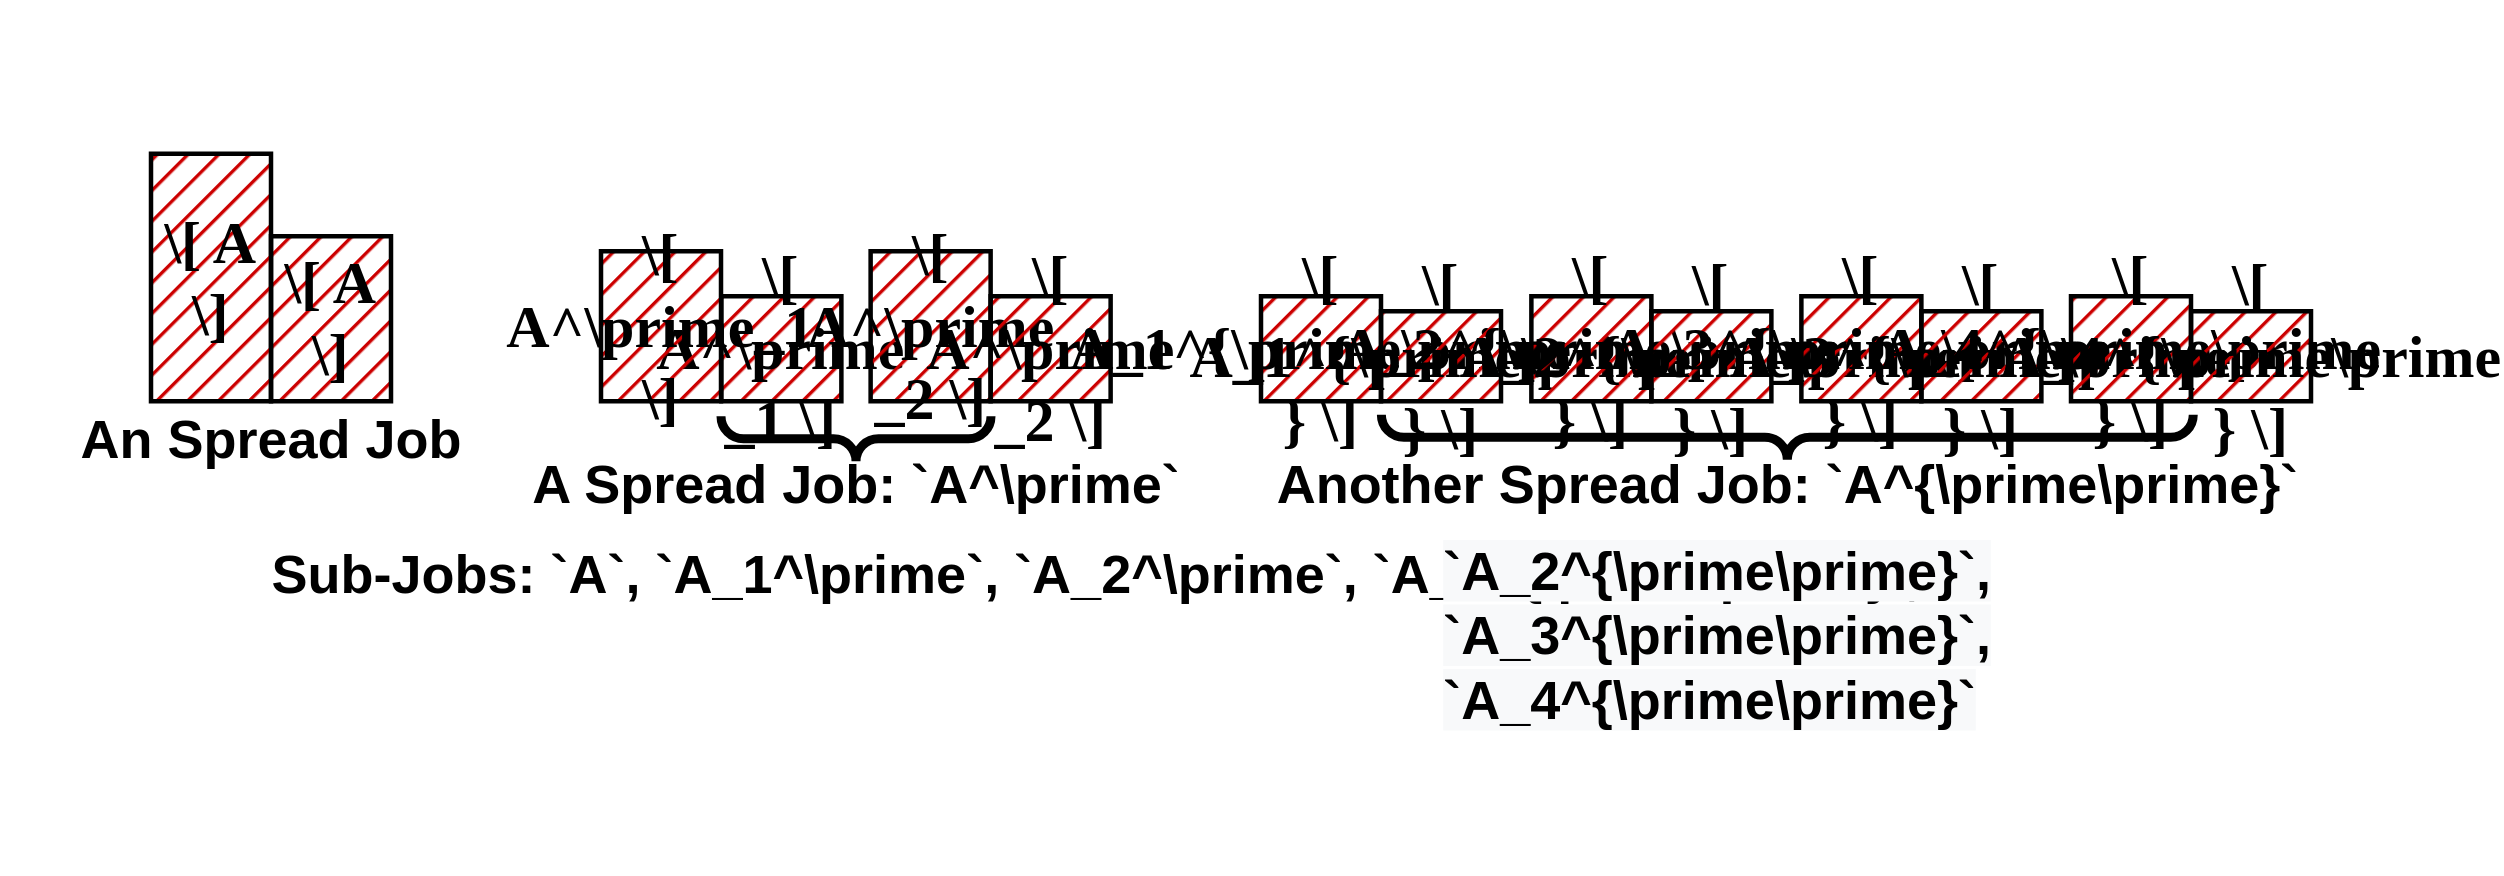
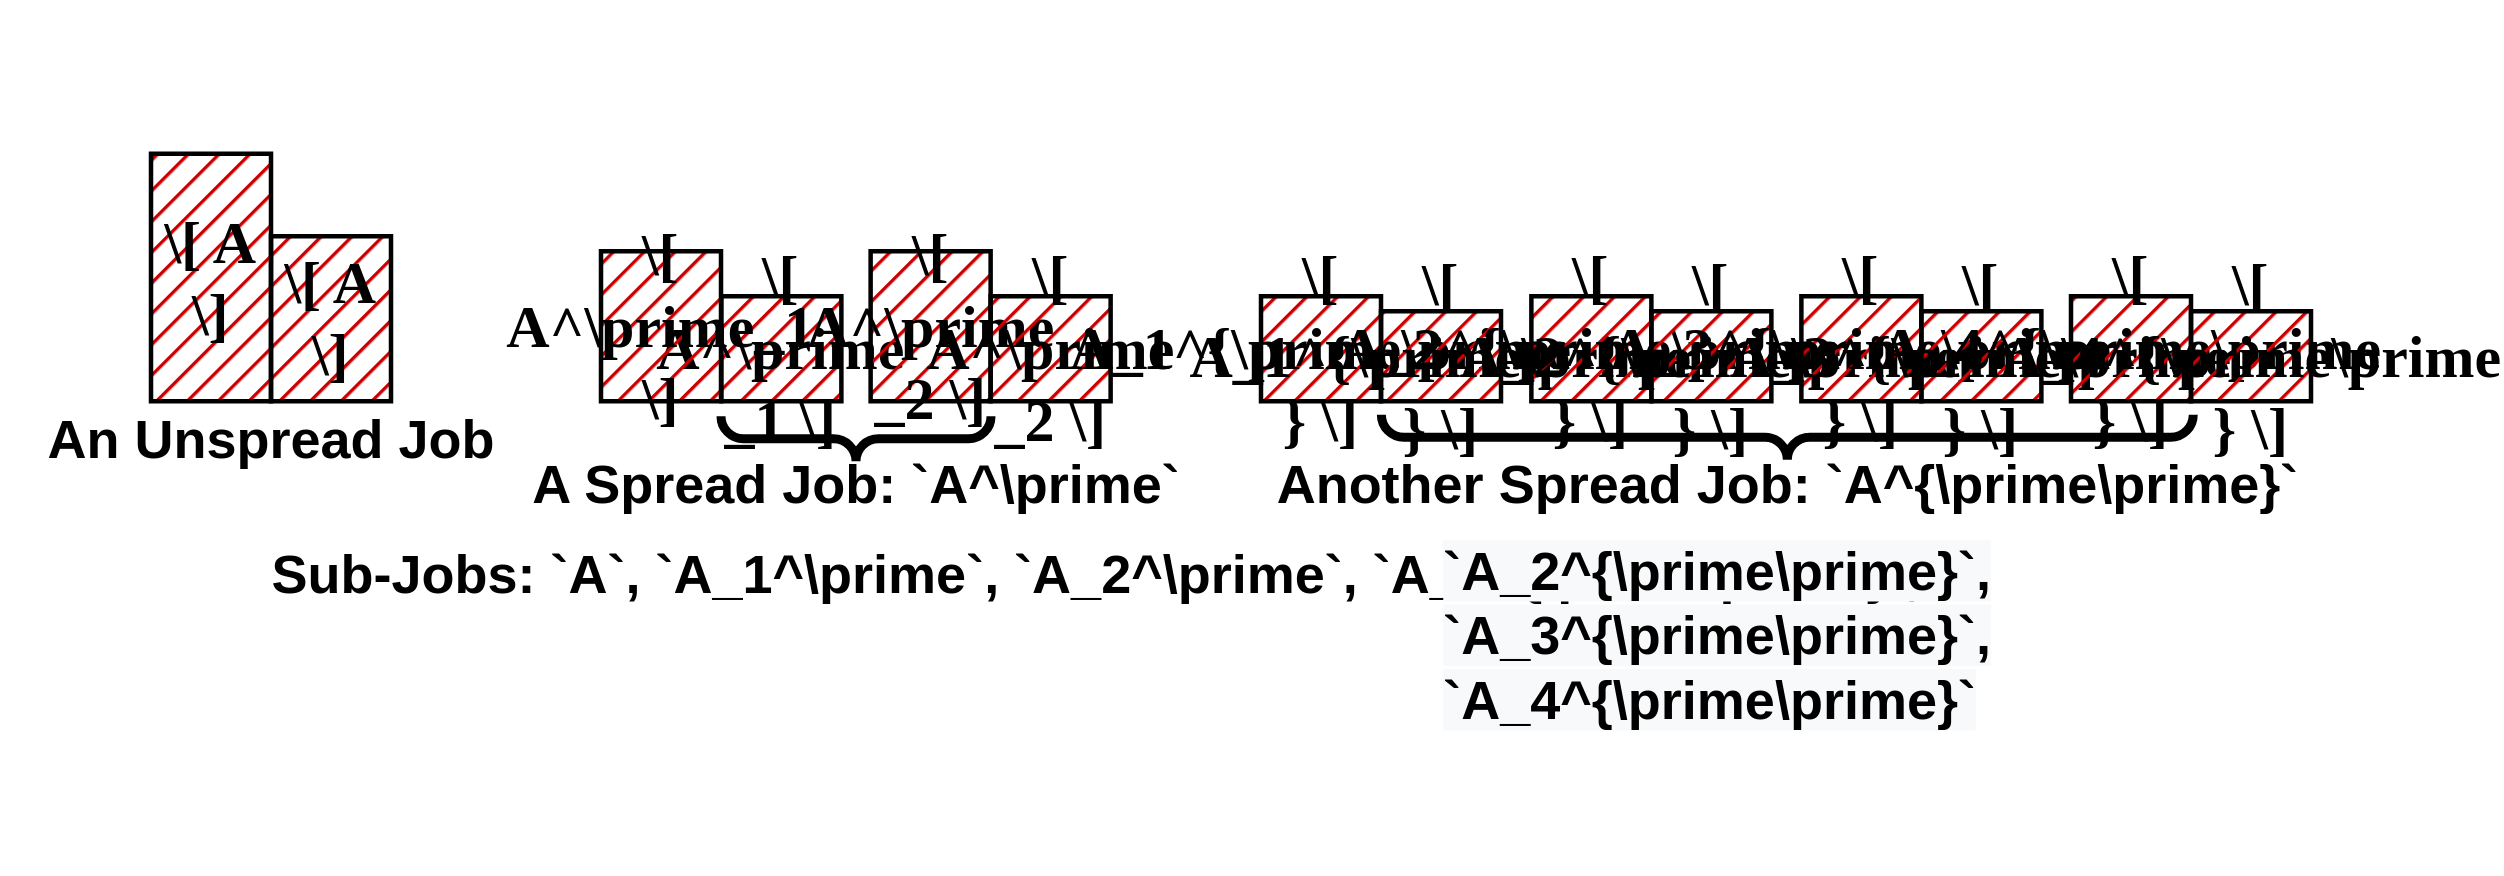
(272, 439) -> (272, 439)
